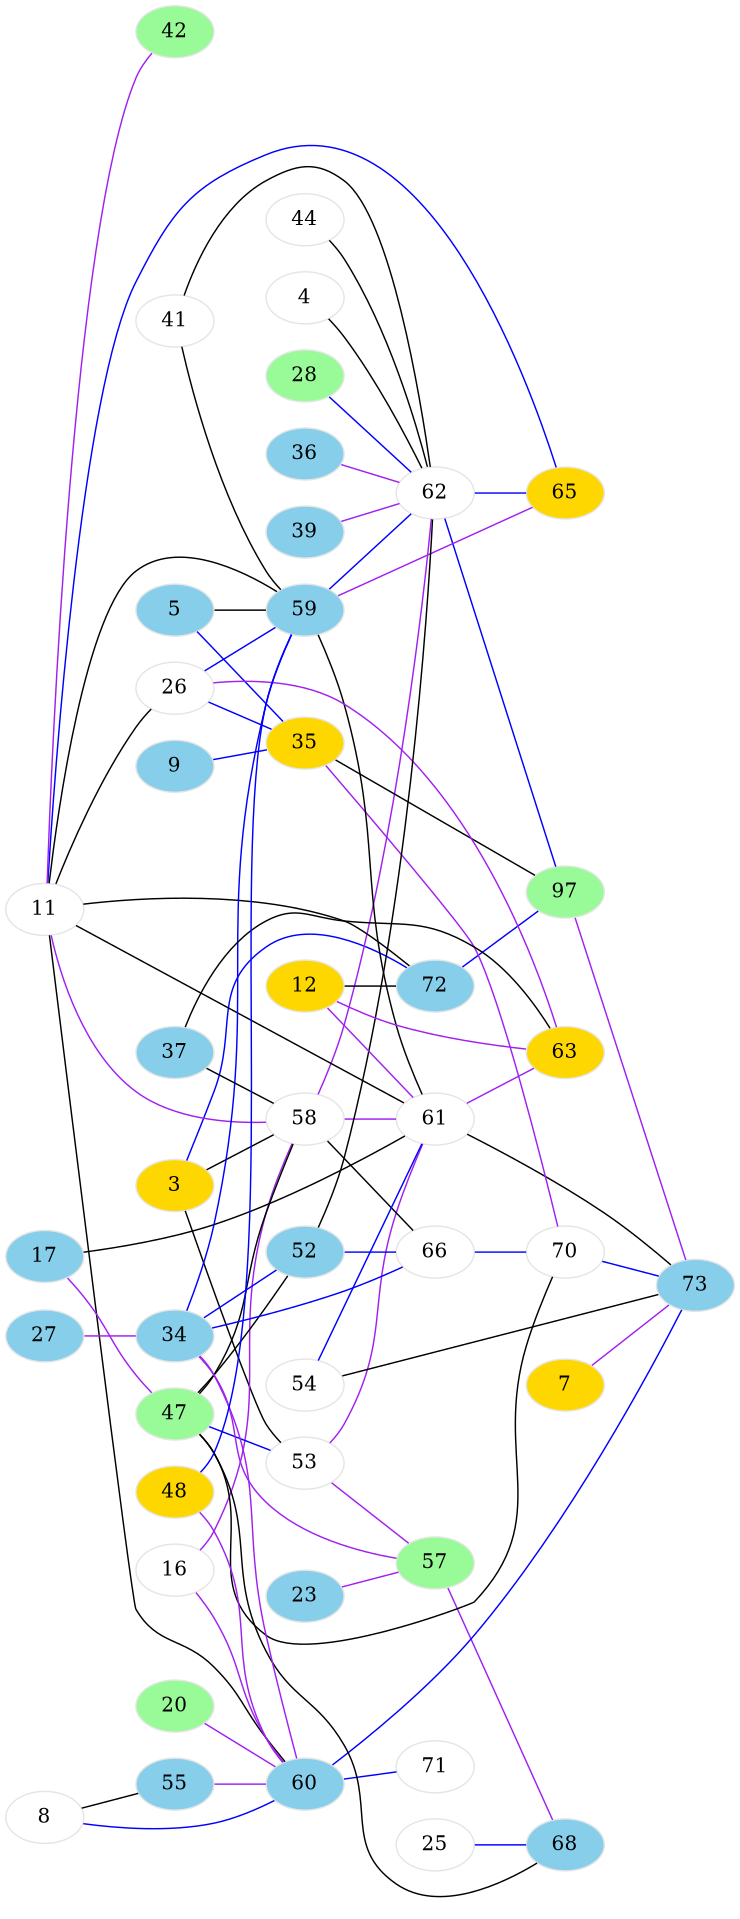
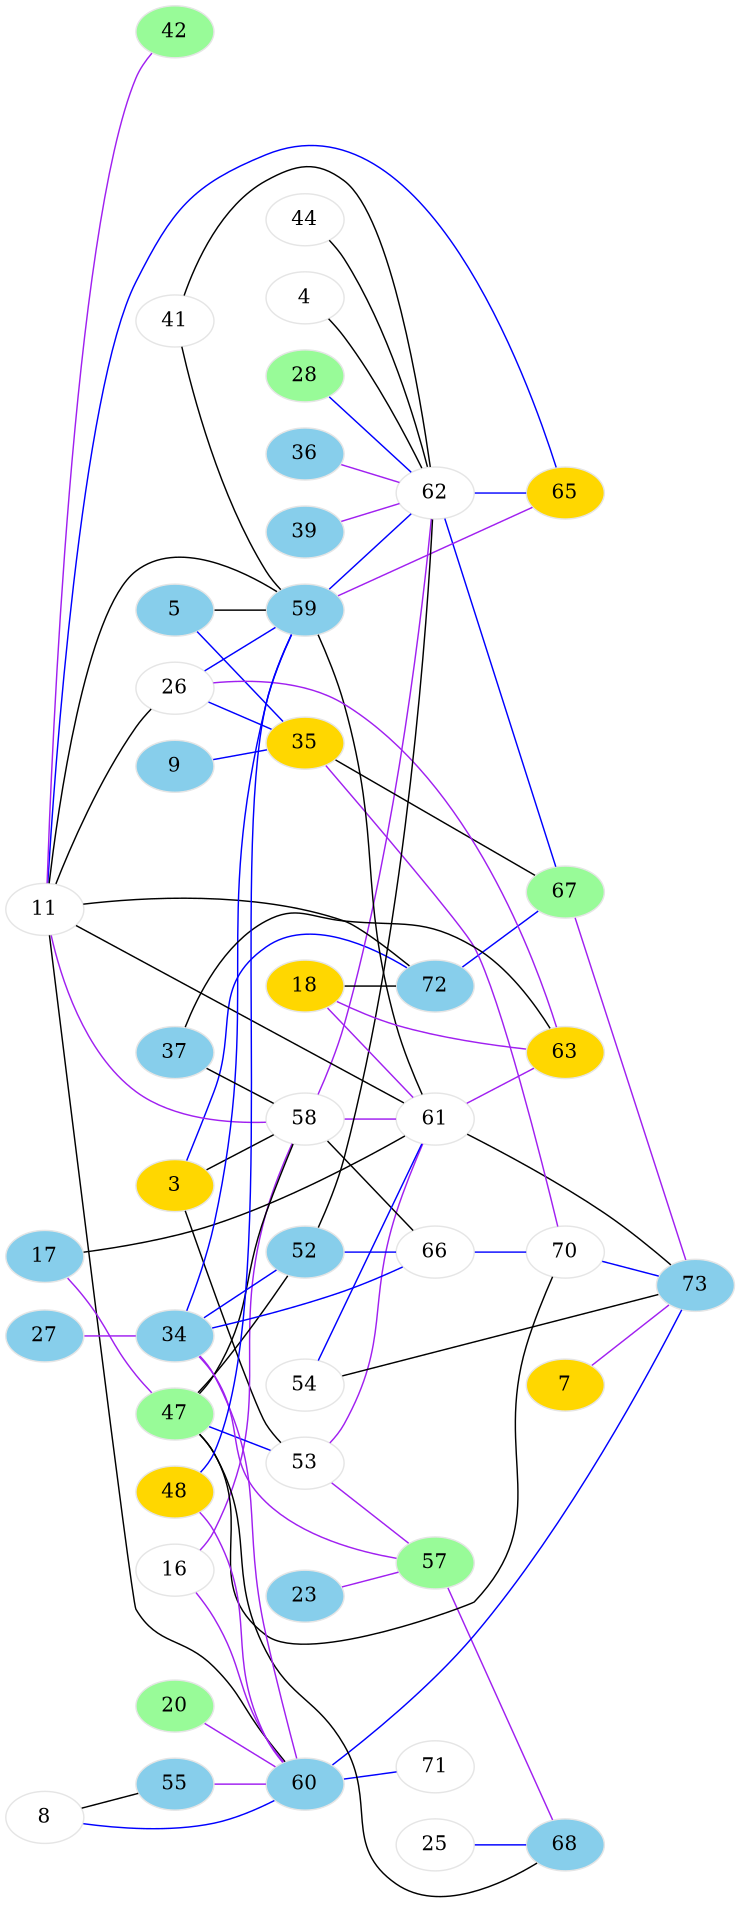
(565, 892) -> (565, 892)
(305, 986) -> (305, 986)
